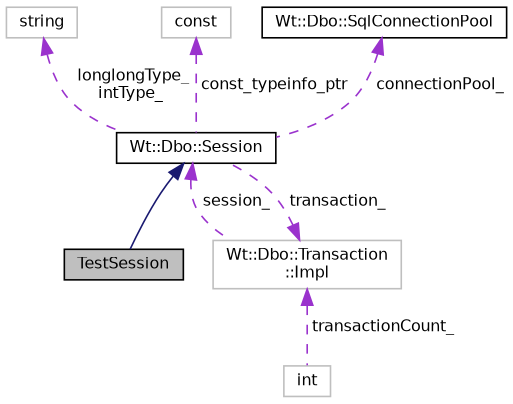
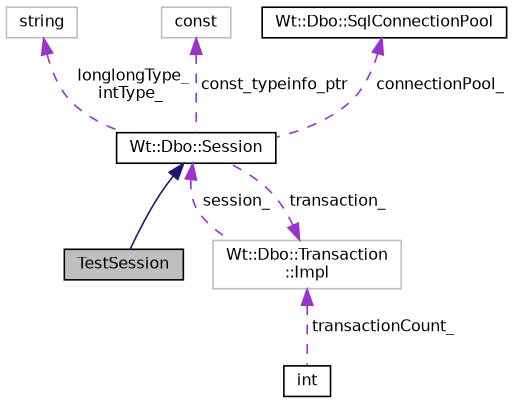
(307, 381) -> (307, 381)
